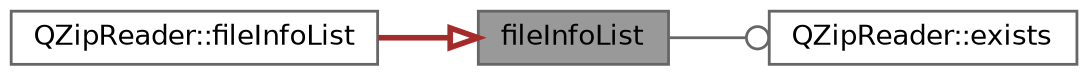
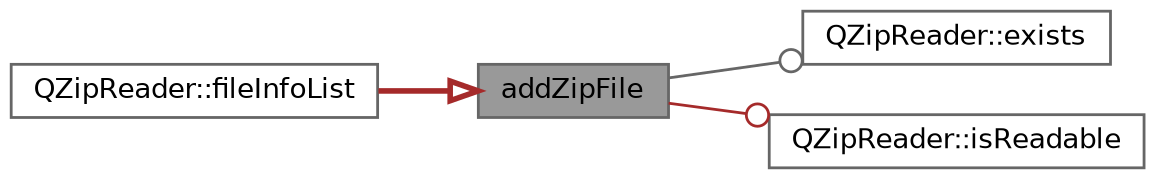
(573, 38) -> (573, 91)
none -> (957, 141)
